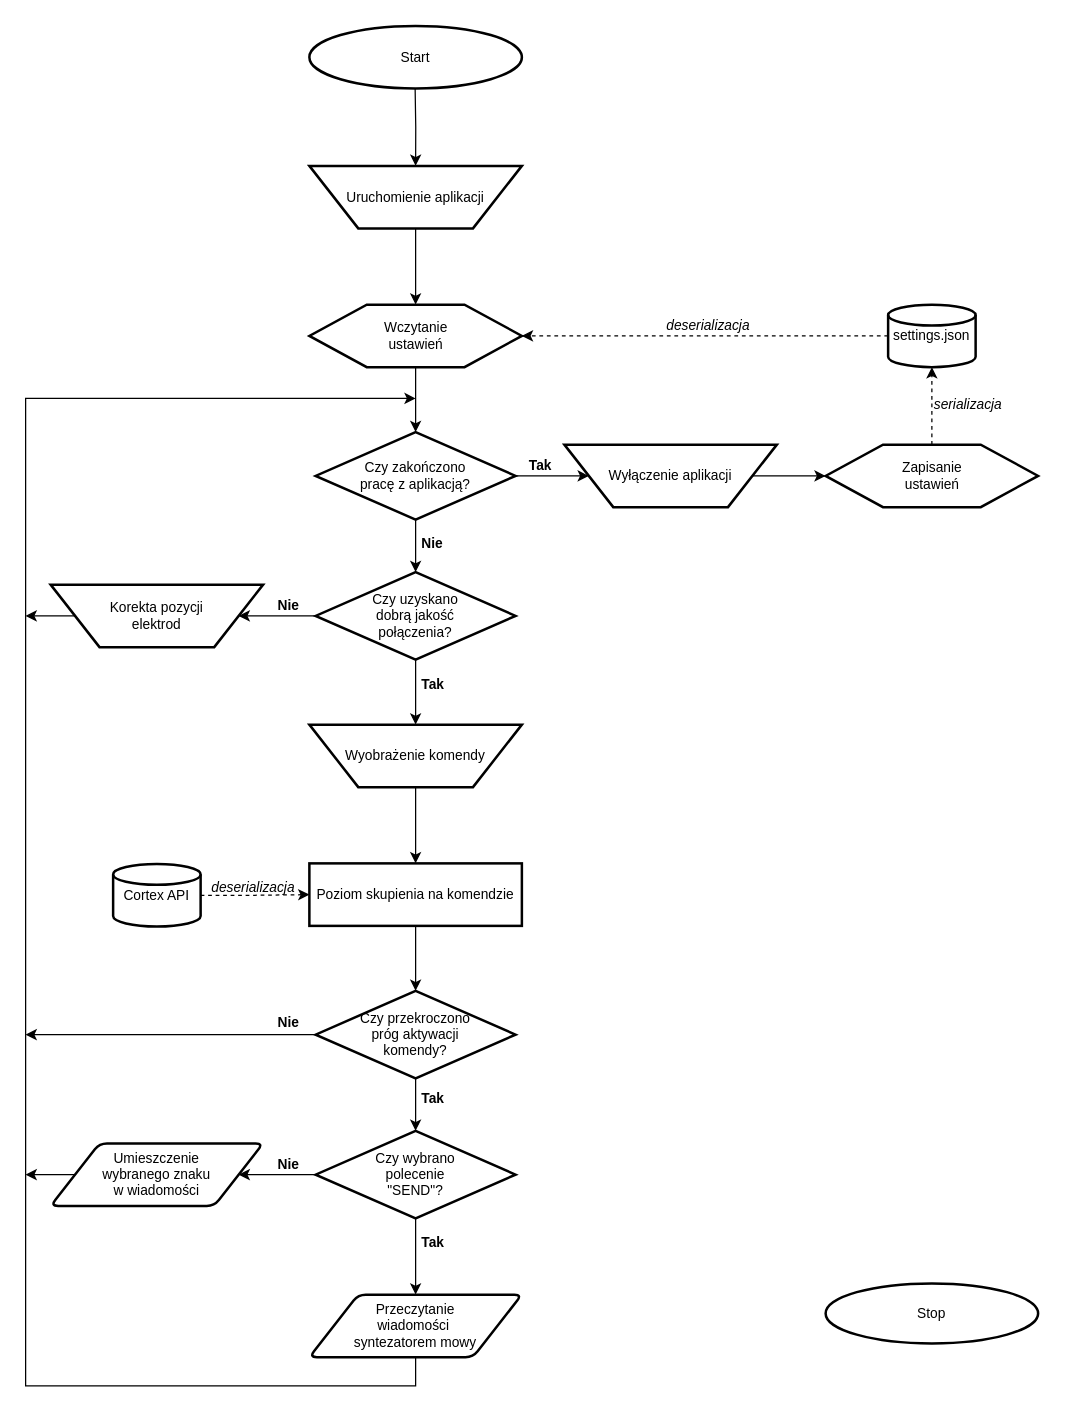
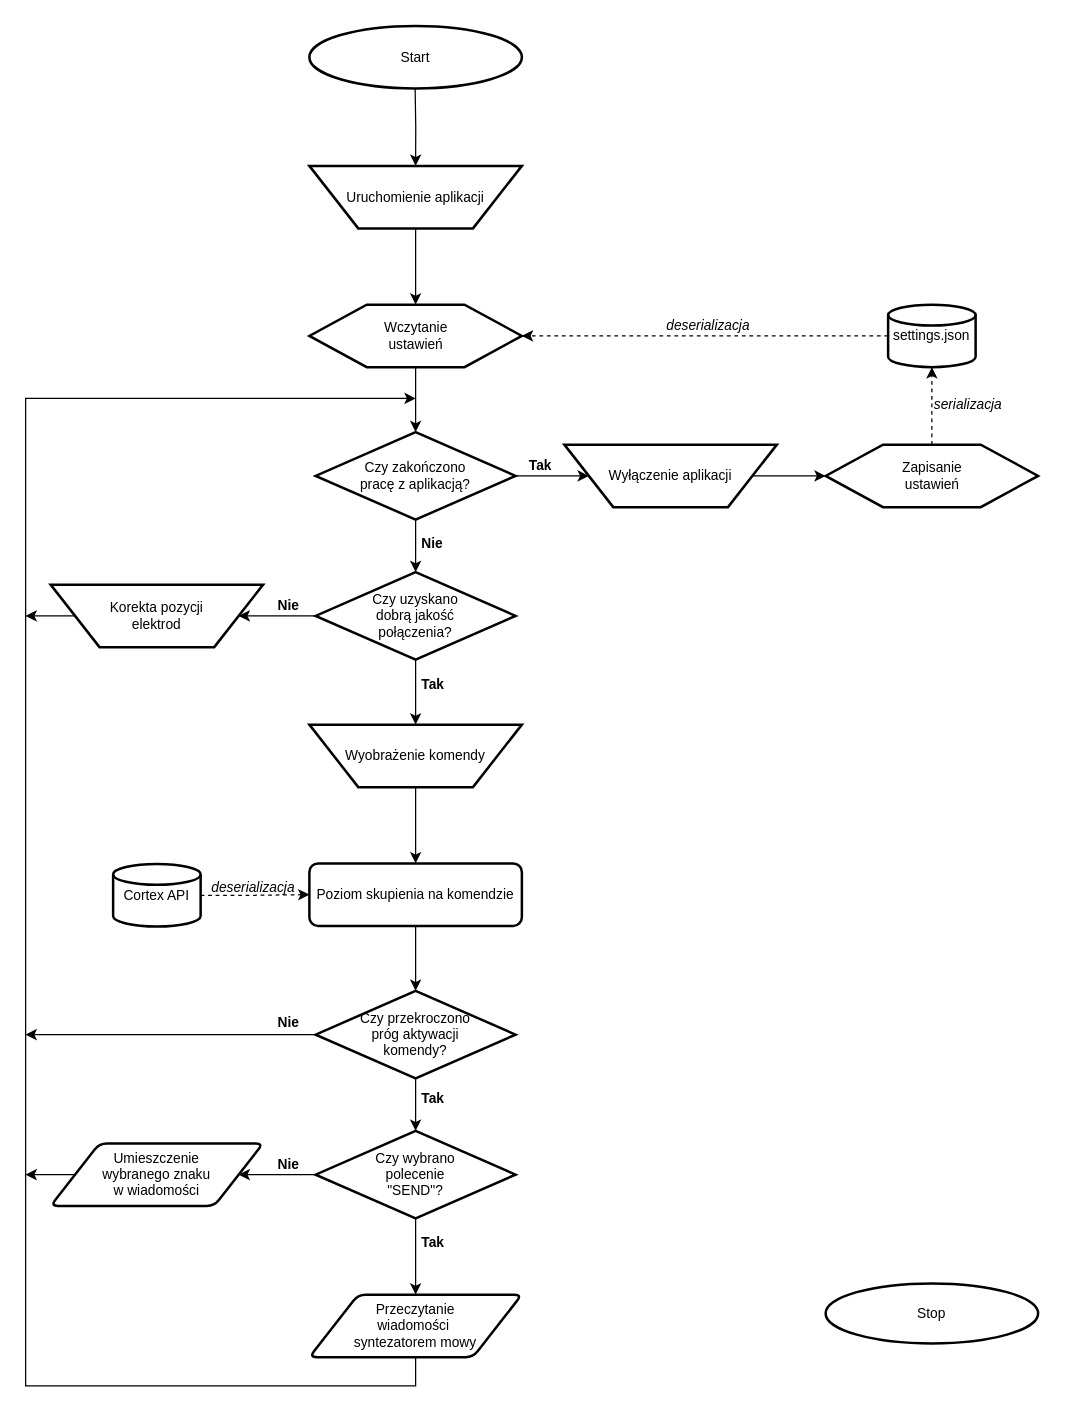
(416, 894) -> (416, 894)
